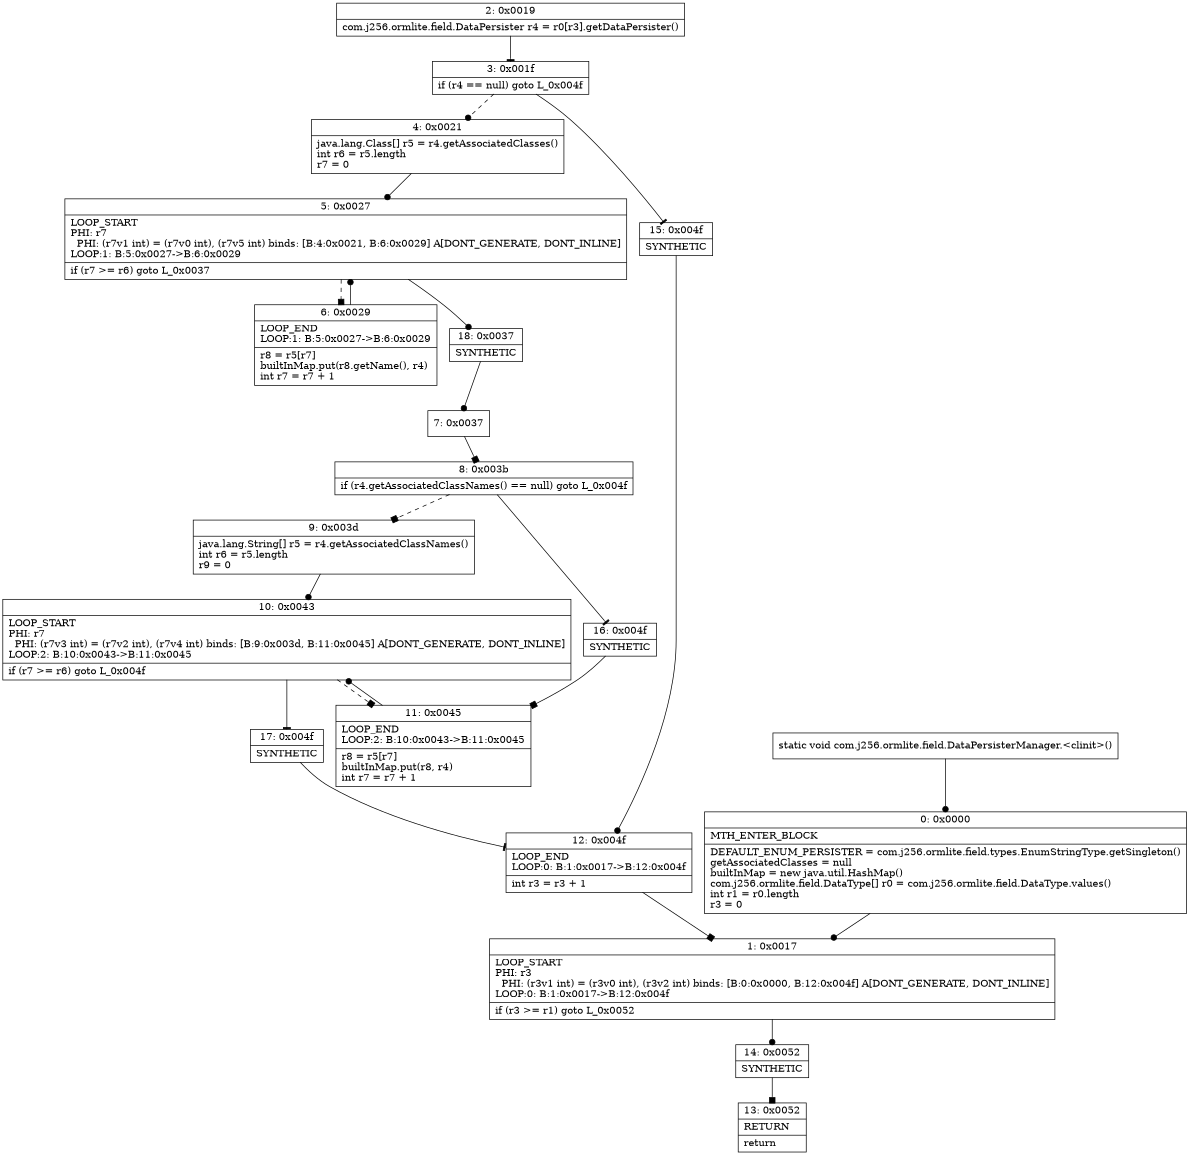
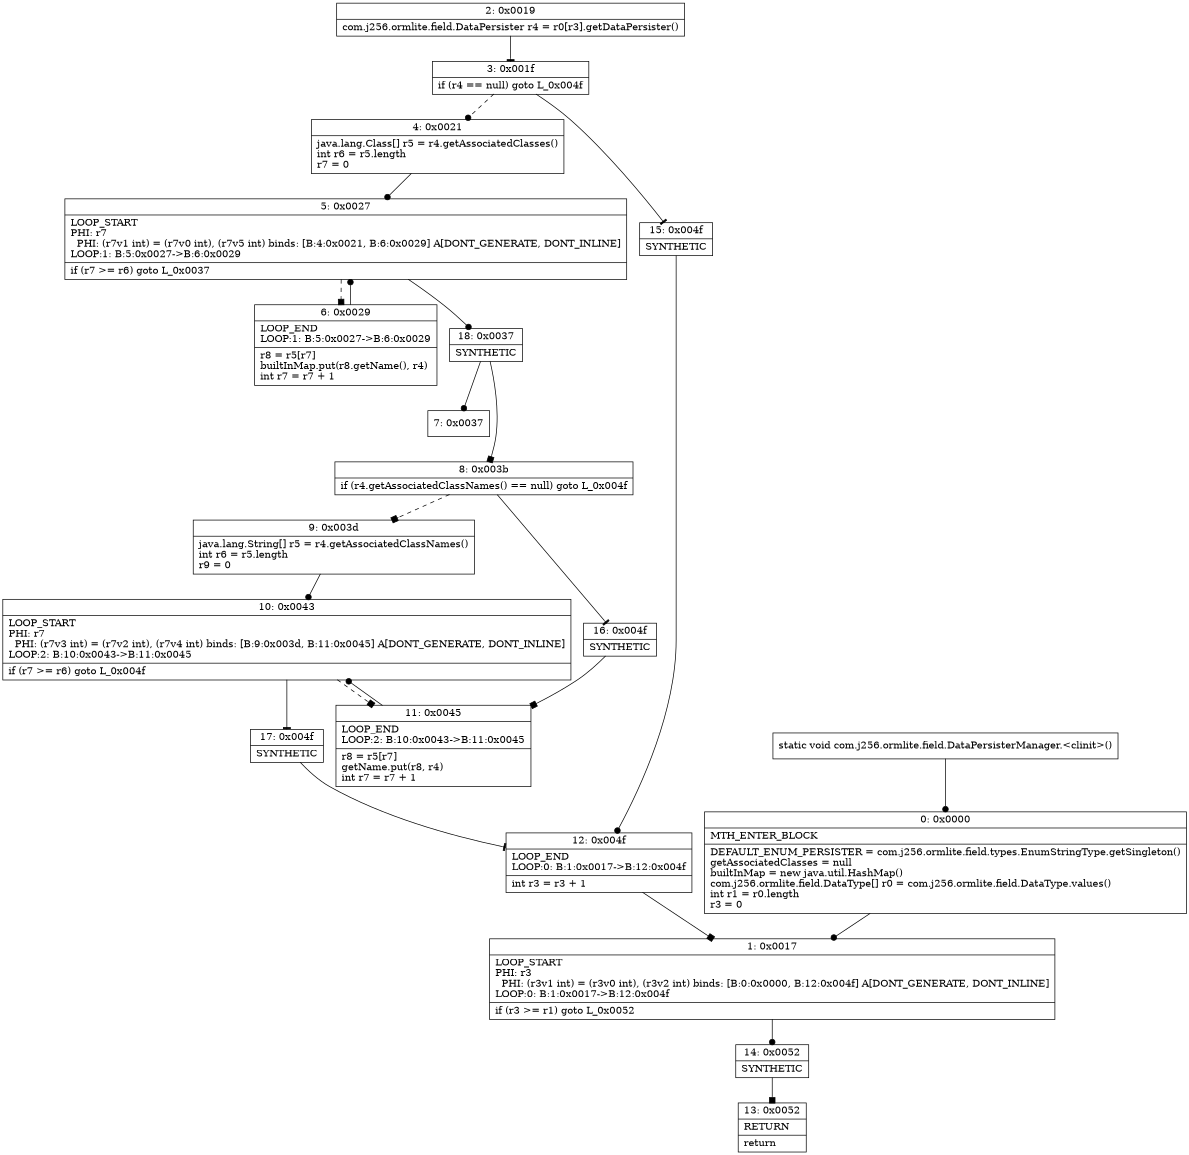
(469, 446) -> (497, 408)
(397, 767) -> (392, 767)
